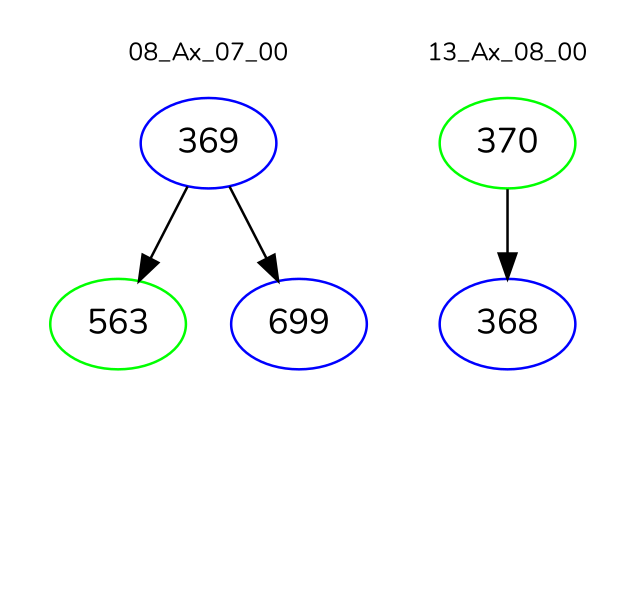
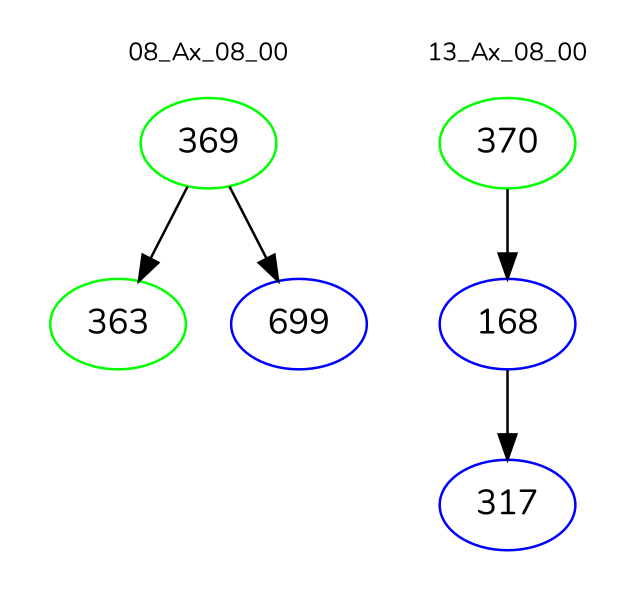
(209, 54) -> (209, 54)
(209, 143) -> (209, 143)
(118, 324) -> (118, 324)
(508, 324) -> (508, 324)
none -> (508, 505)
